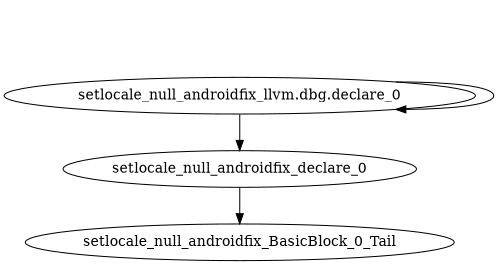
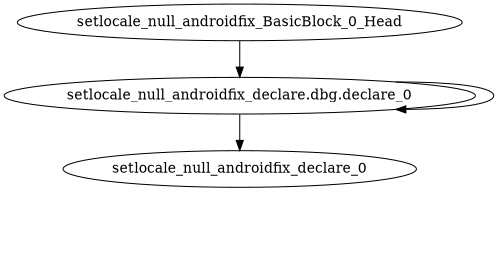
none -> (240, 22)
(240, 96) -> (240, 96)
(240, 242) -> none
